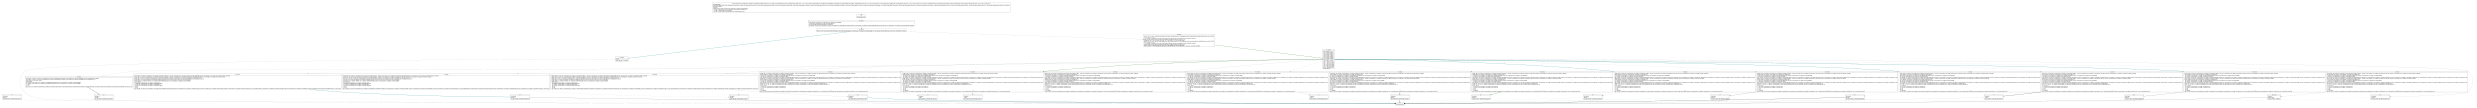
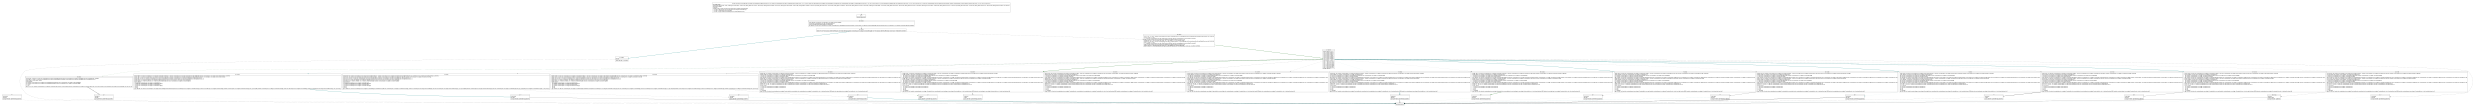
(1319, 97) -> none
